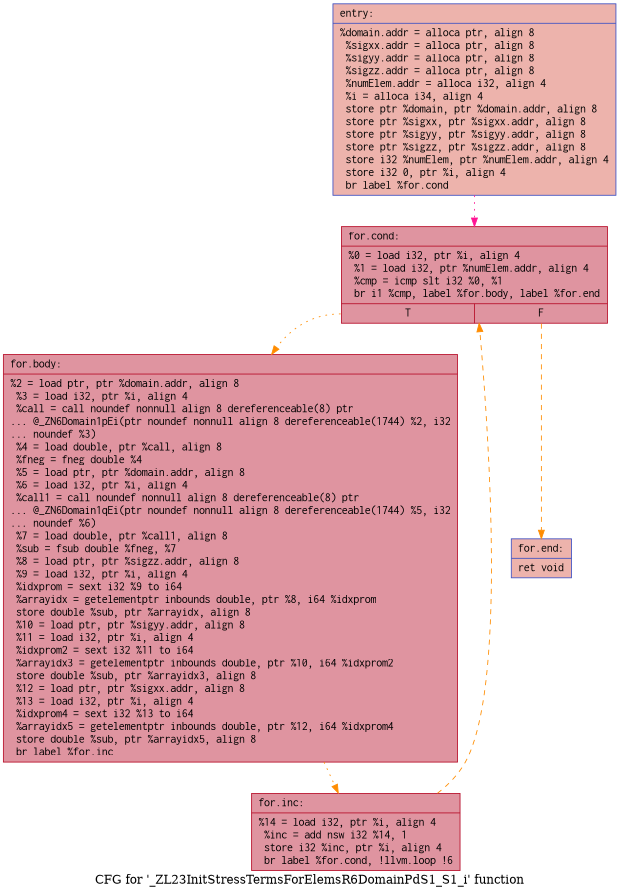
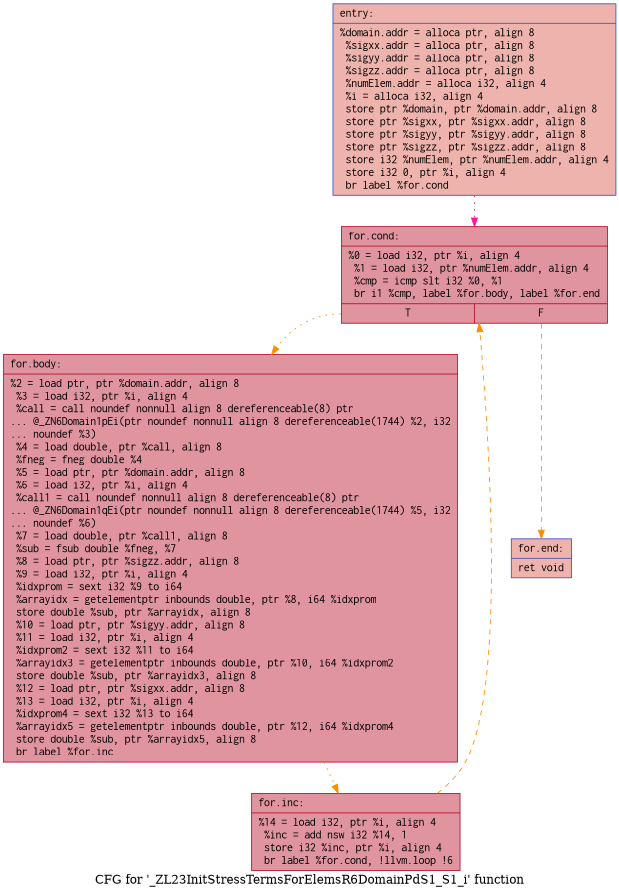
(411, 96) -> (411, 96)
